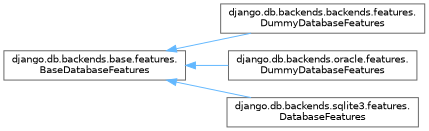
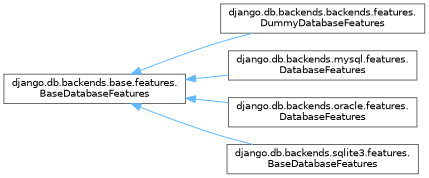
(323, 65) -> (323, 112)
none -> (323, 65)
(323, 112) -> (323, 159)
